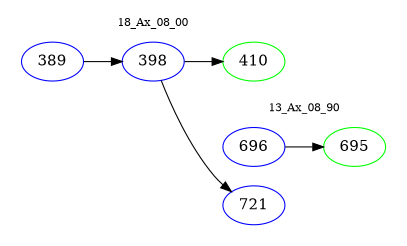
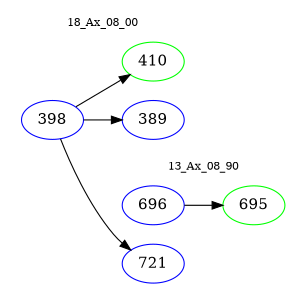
(97, 62) -> (97, 120)
